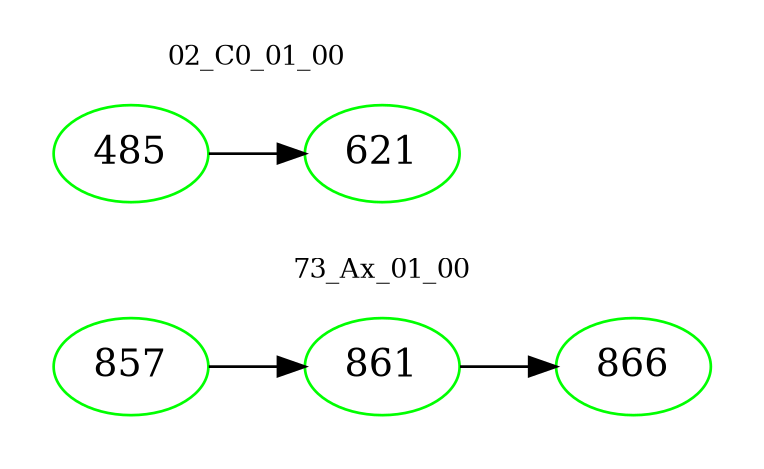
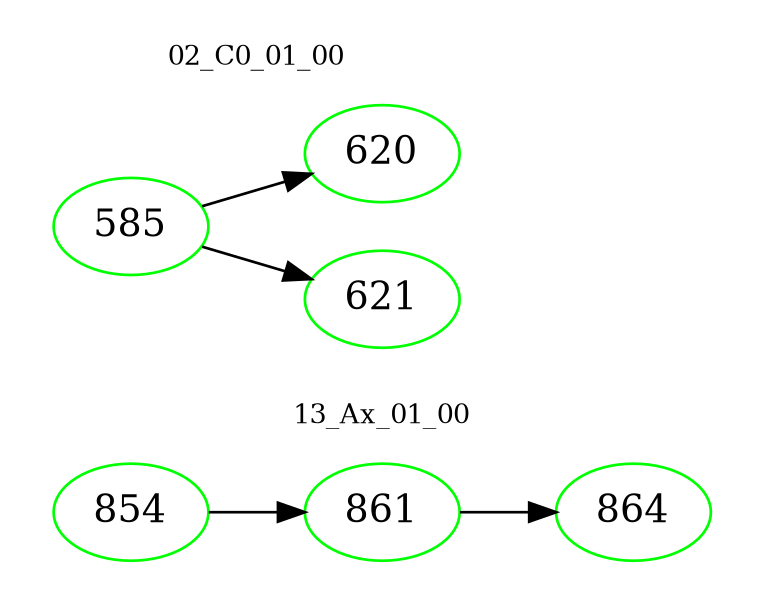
(131, 154) -> (131, 226)
none -> (382, 154)
(382, 271) -> (382, 417)
(131, 367) -> (131, 512)
(633, 367) -> (633, 512)
